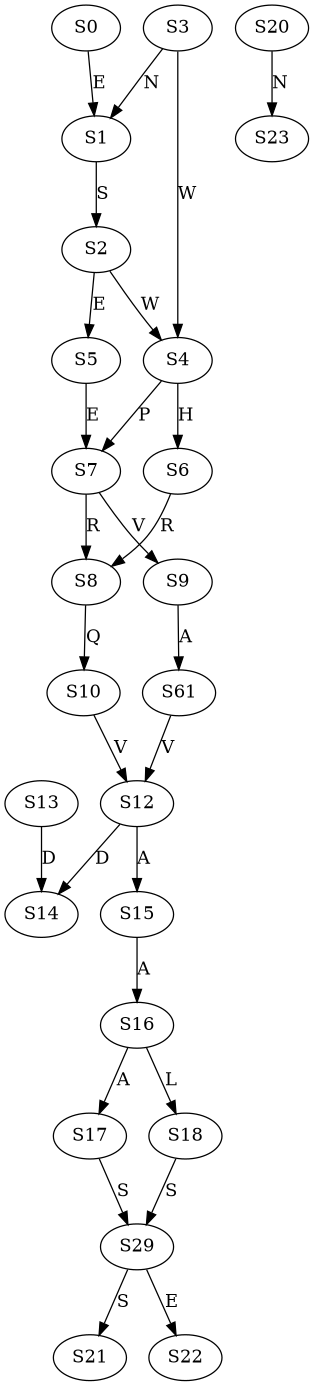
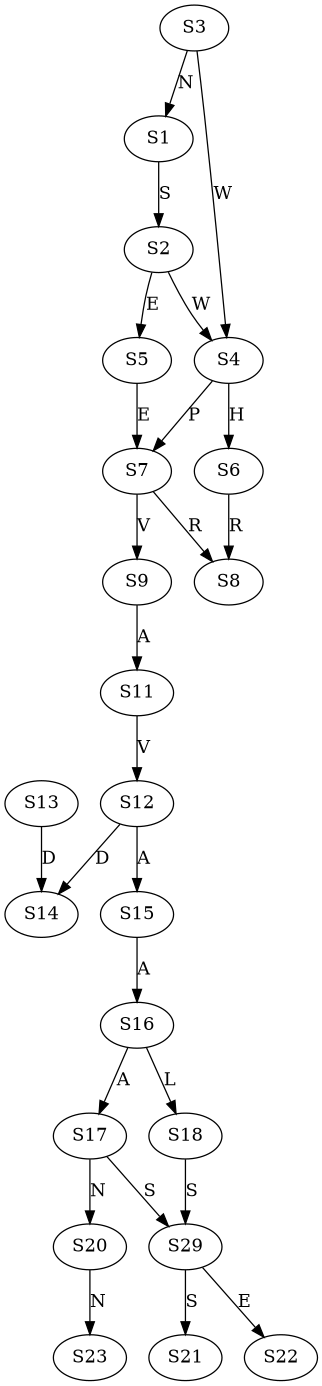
(86, 28) -> none
(84, 693) -> none
(179, 693) -> (137, 693)
none -> (90, 1185)
